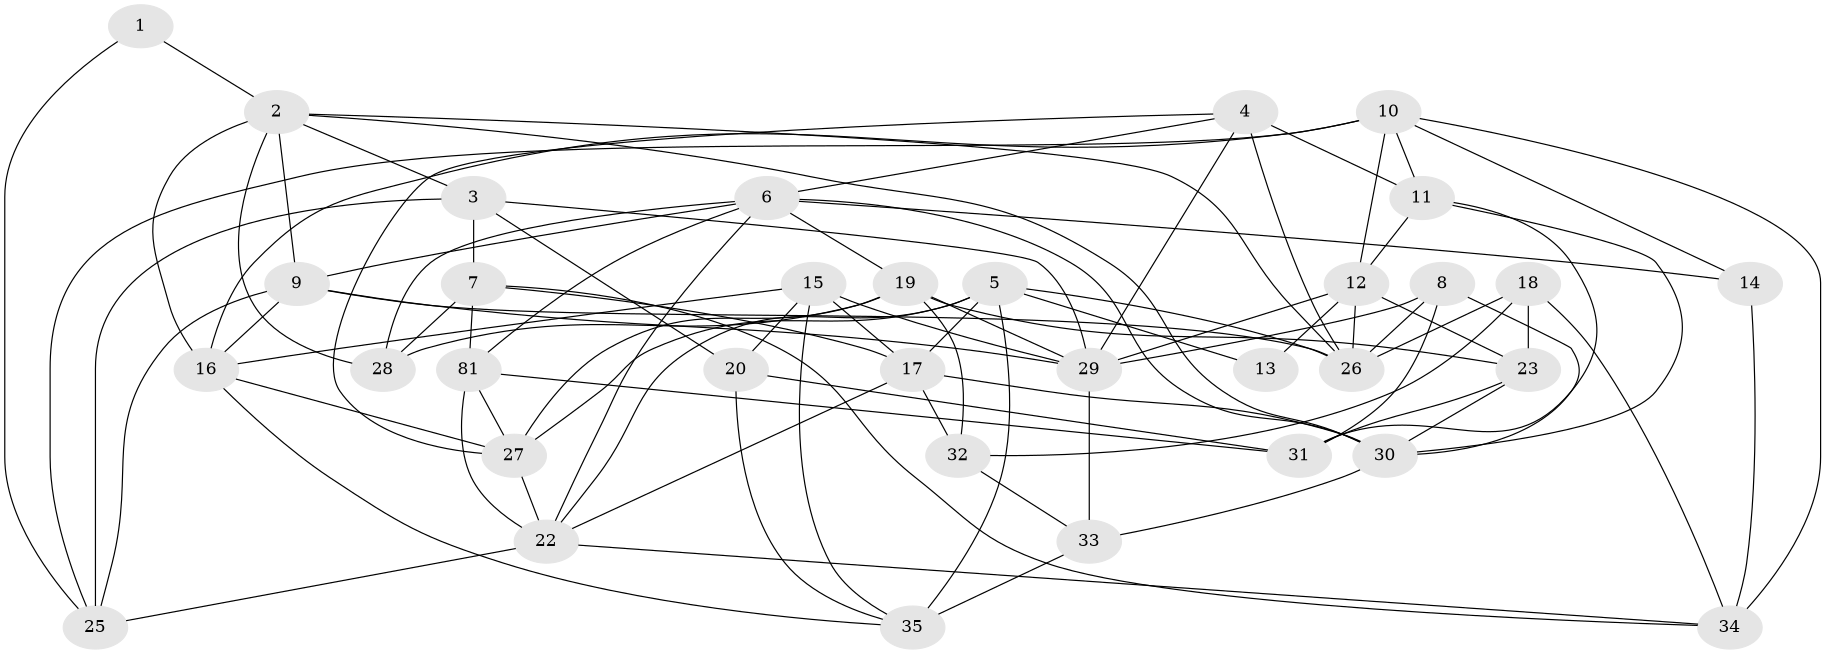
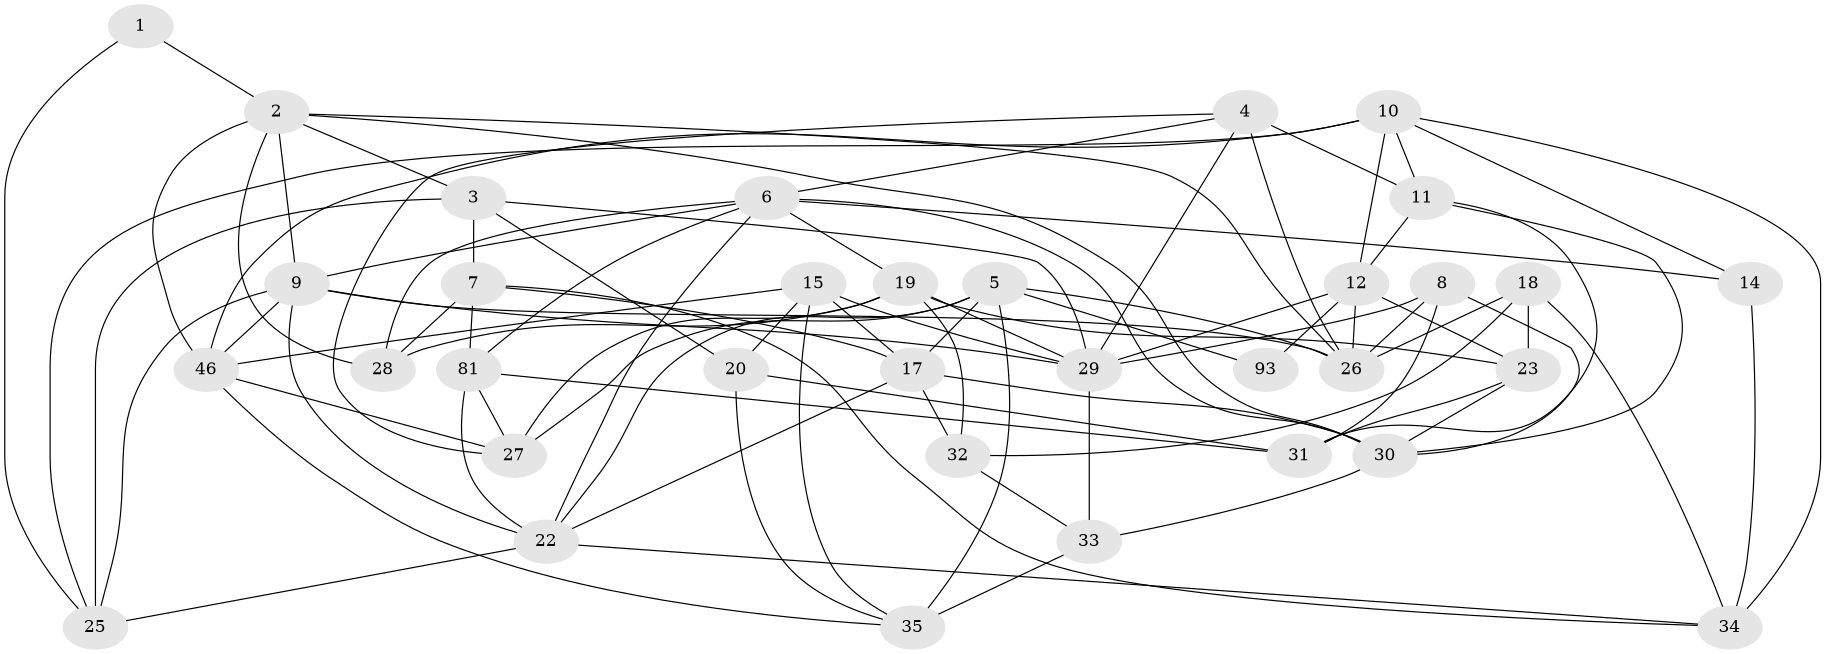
(206, 370) -> (206, 370)
(1266, 370) -> (1266, 370)
(530, 498) -> (360, 456)
